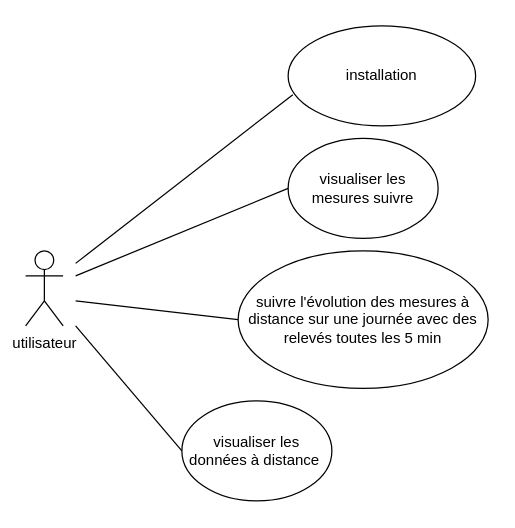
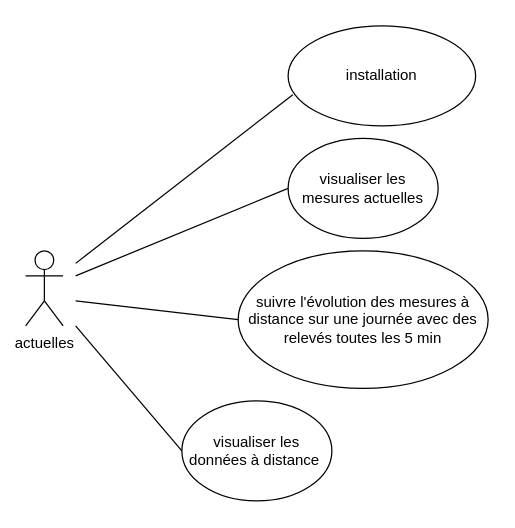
(363, 188) -> (363, 188)
(45, 343) -> (45, 343)
